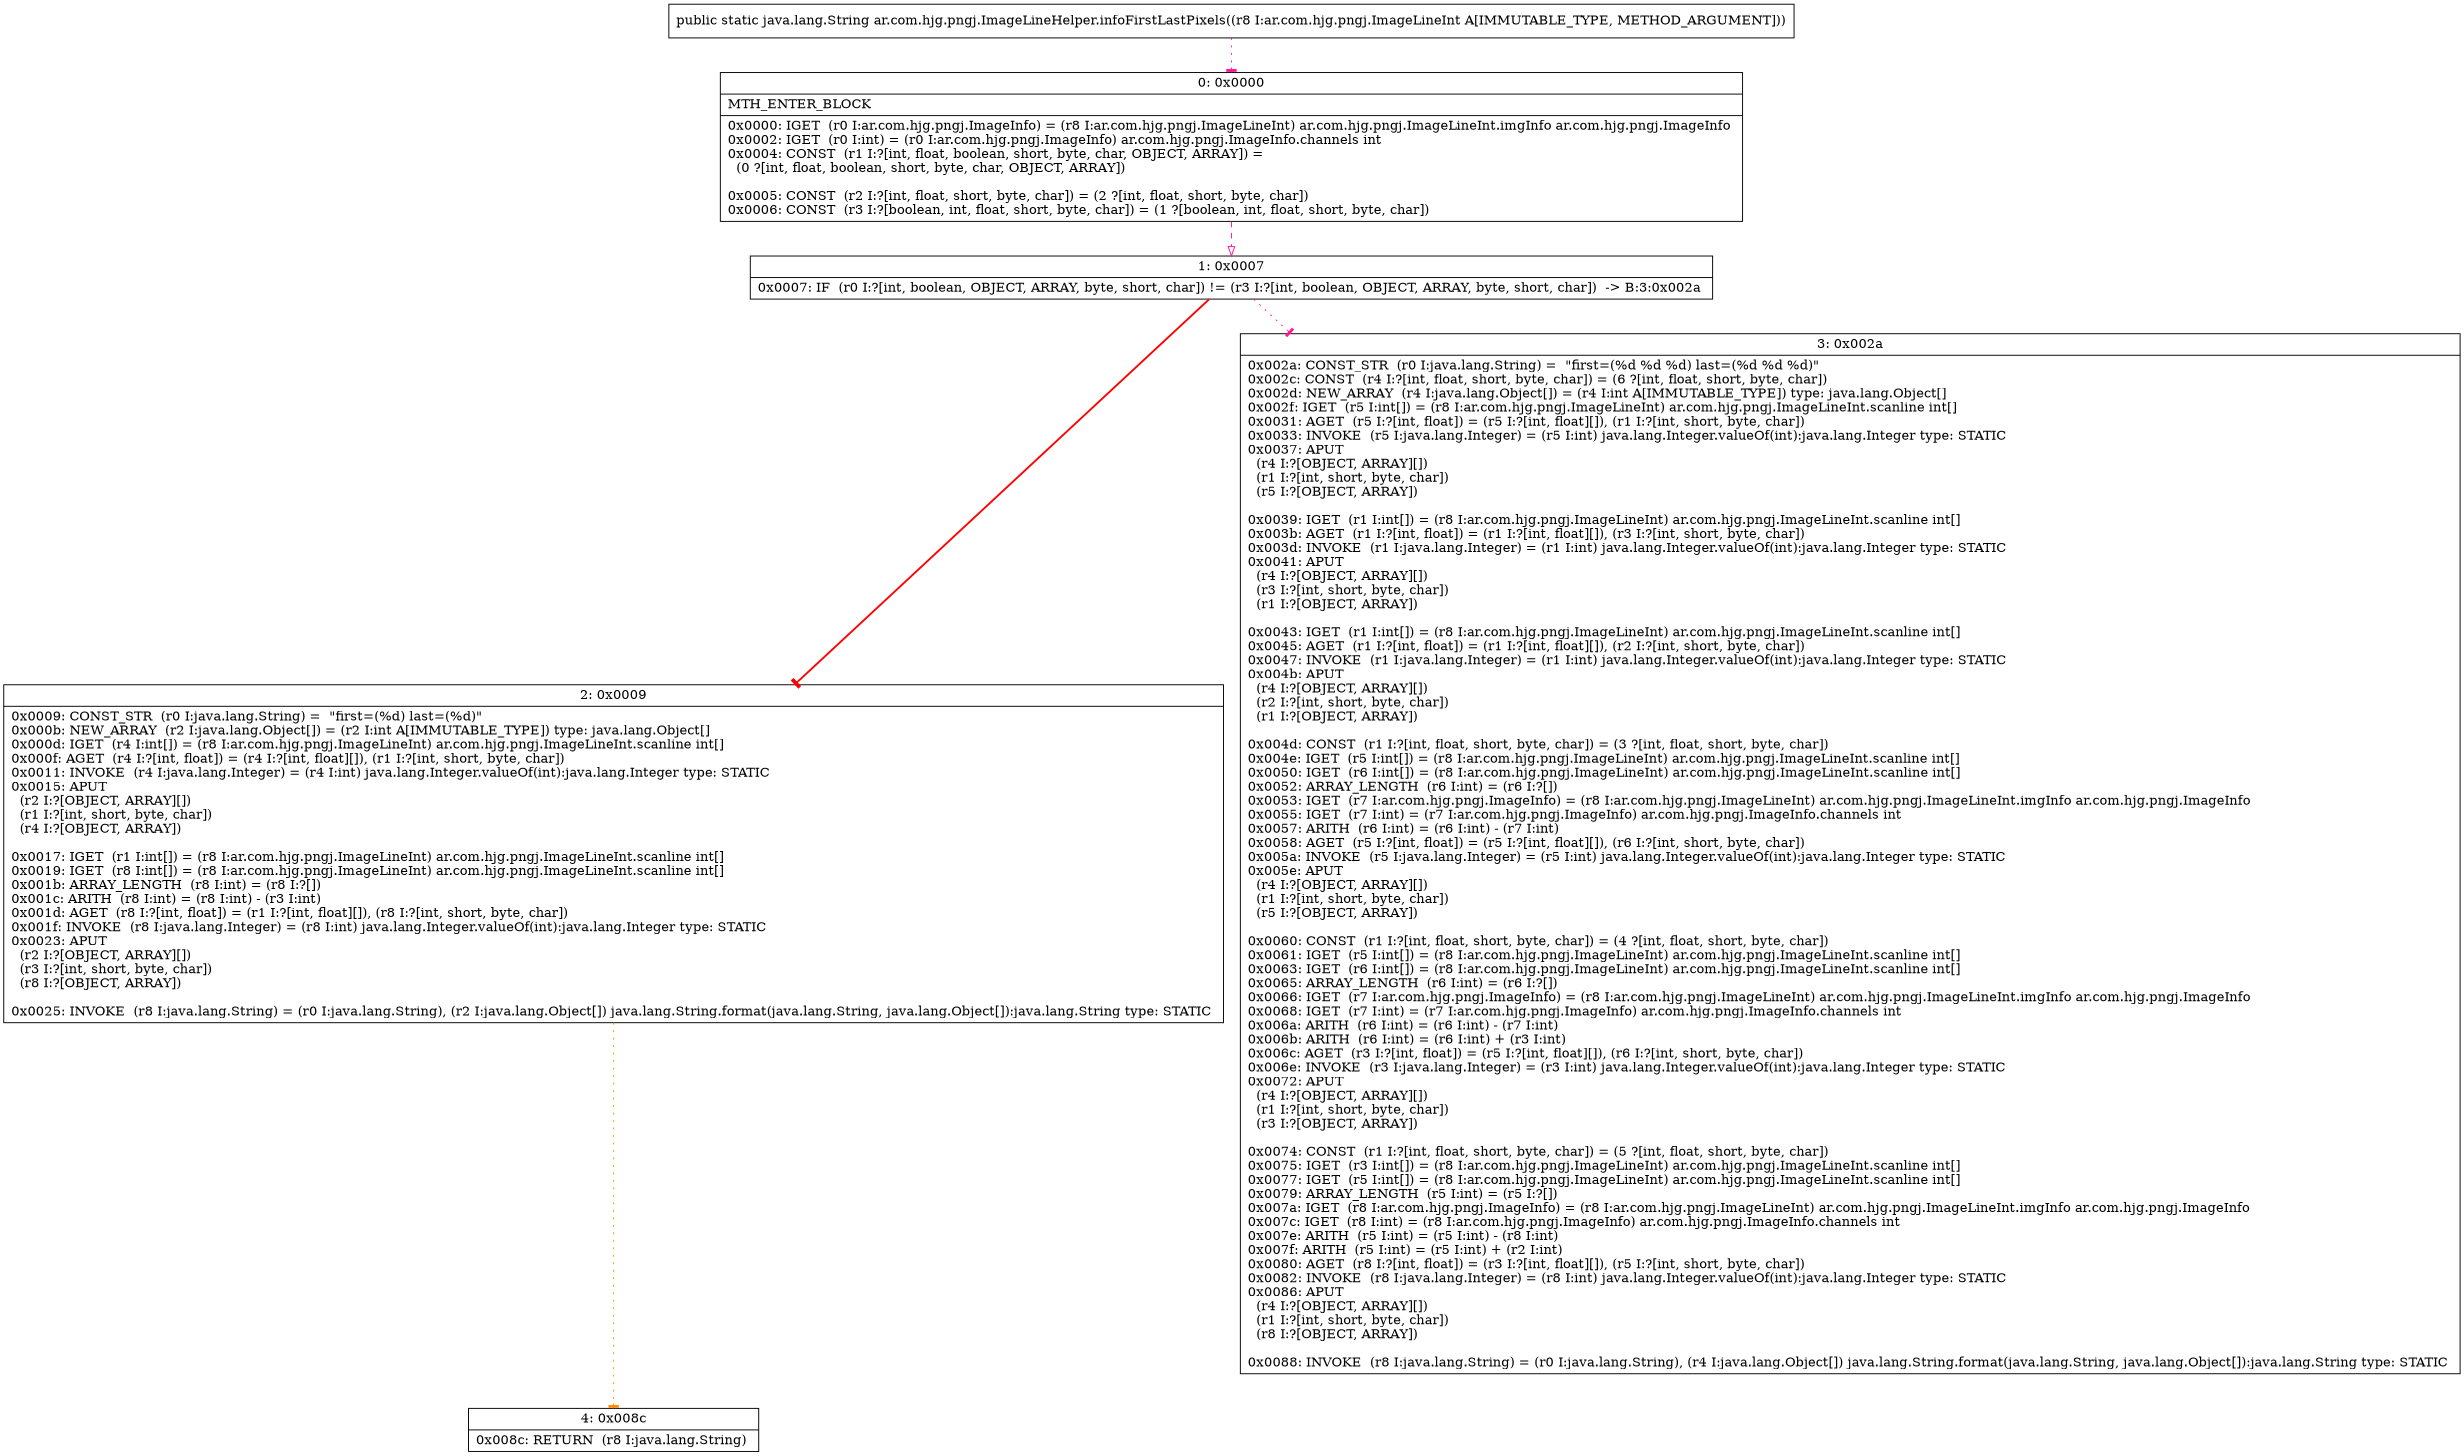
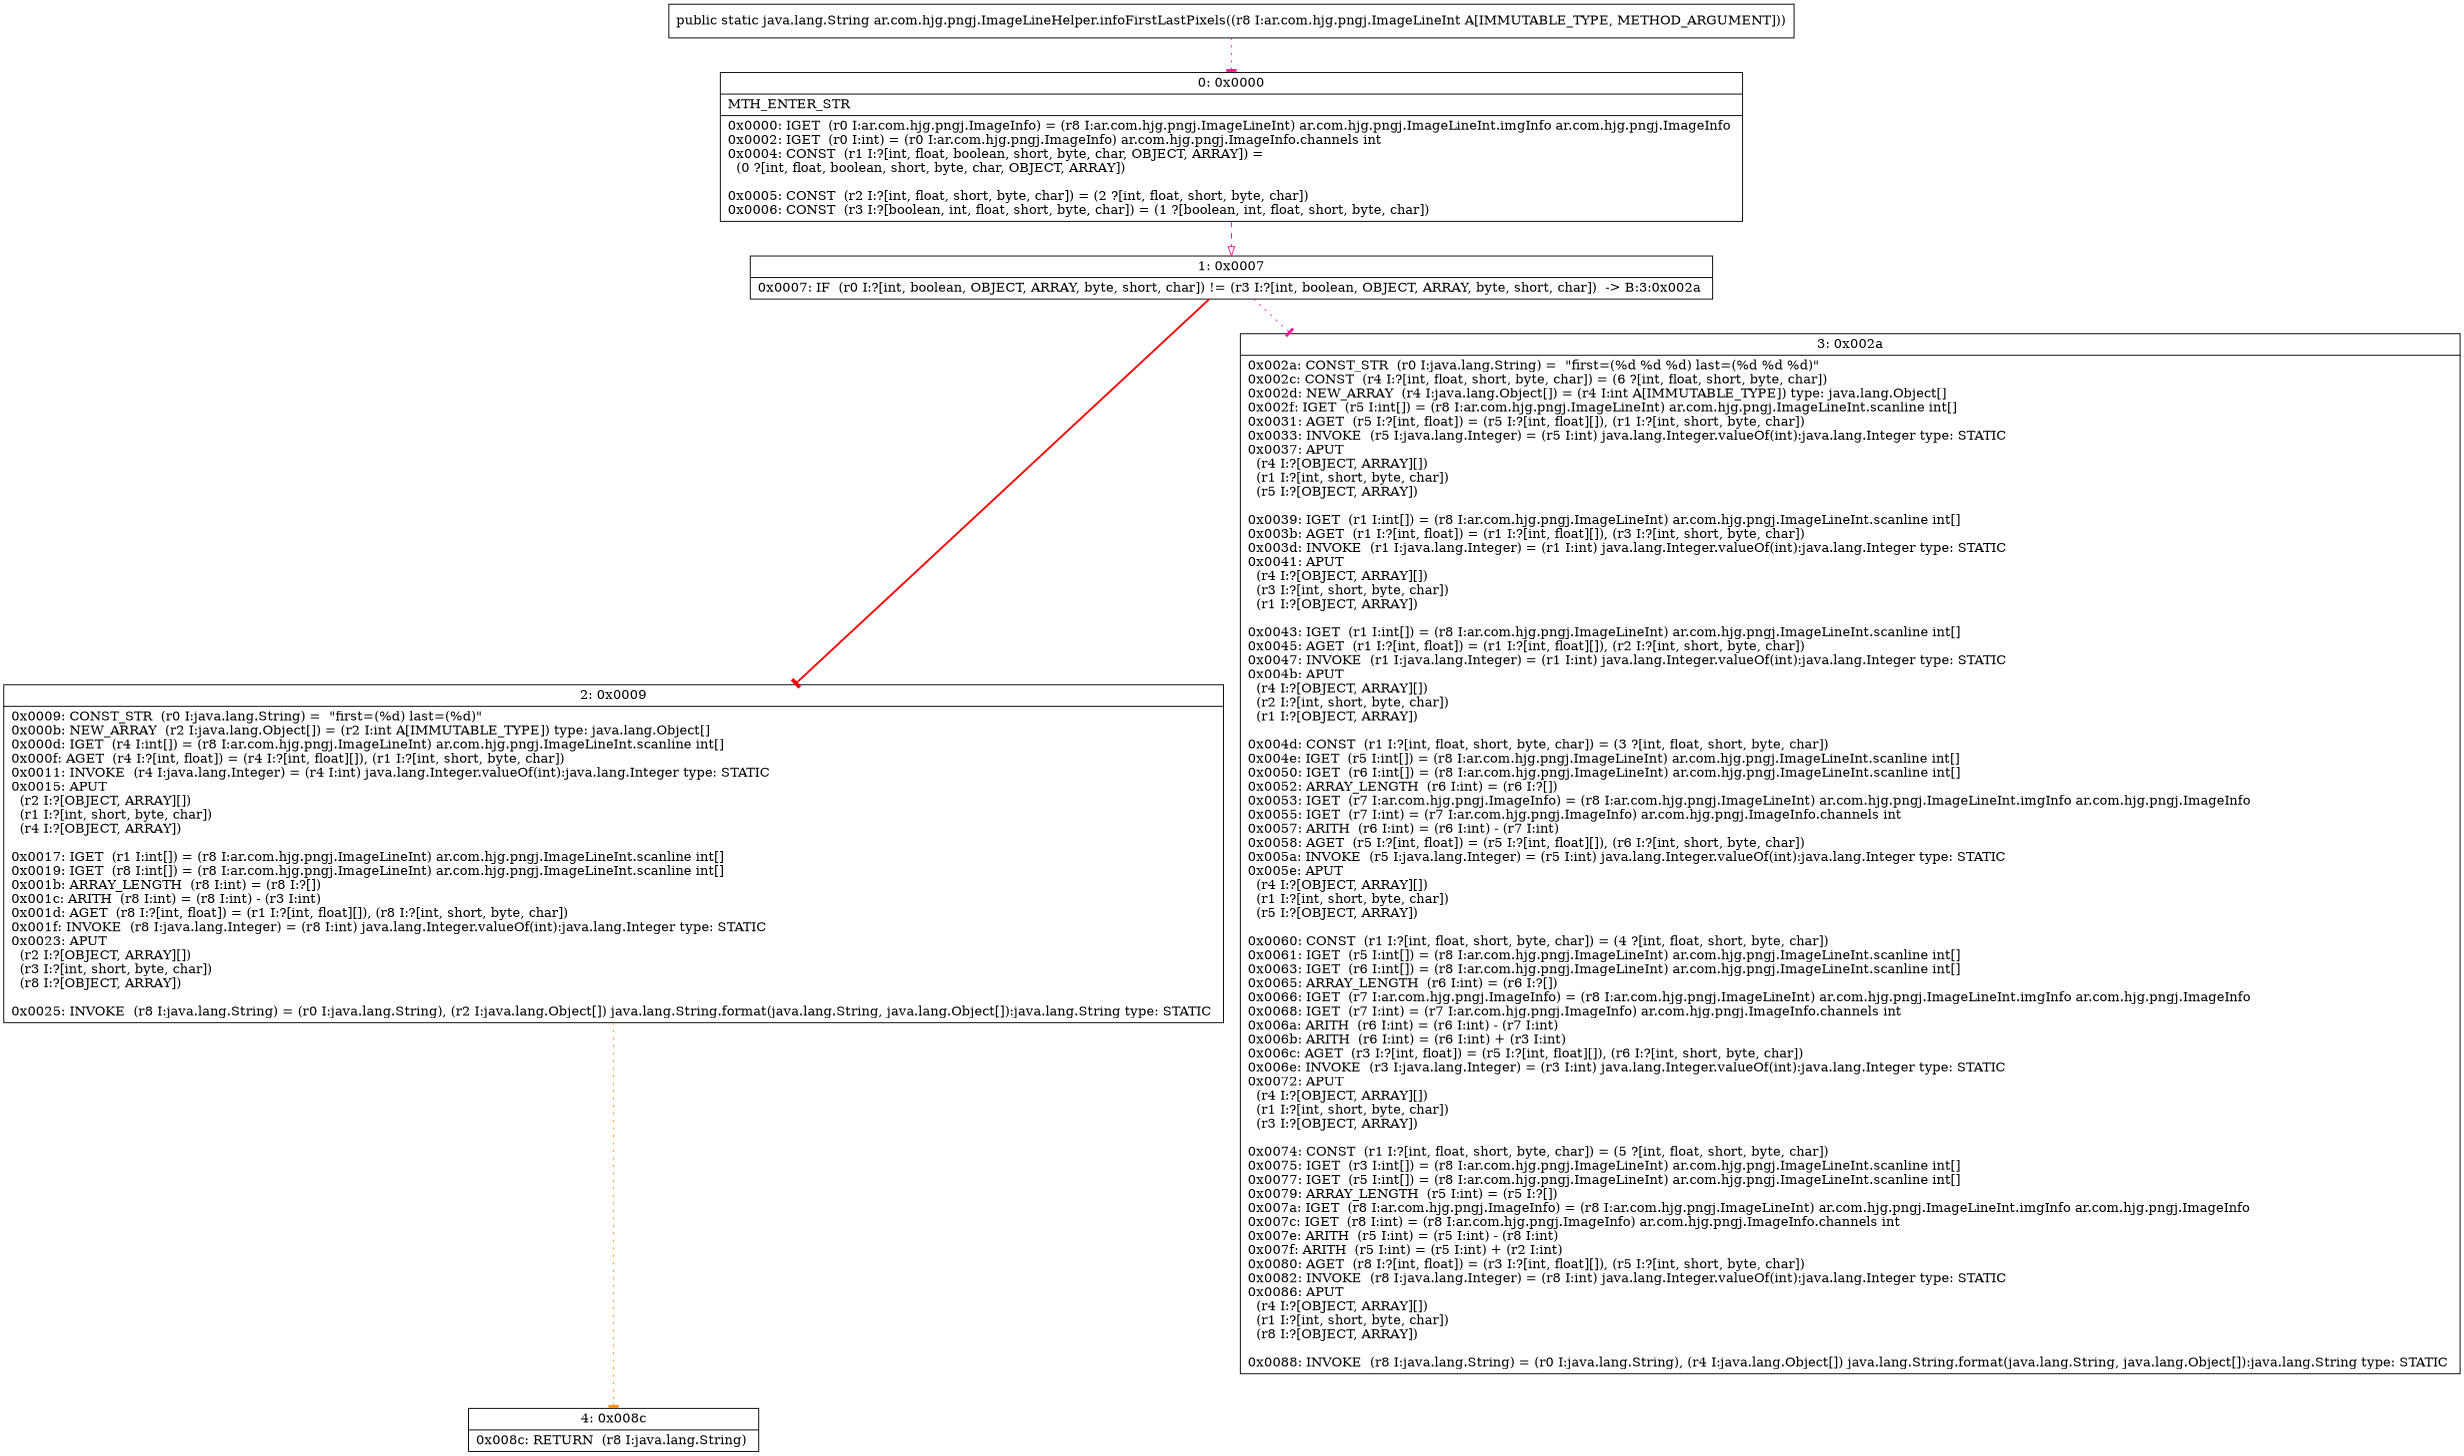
(800, 104) -> (789, 104)
